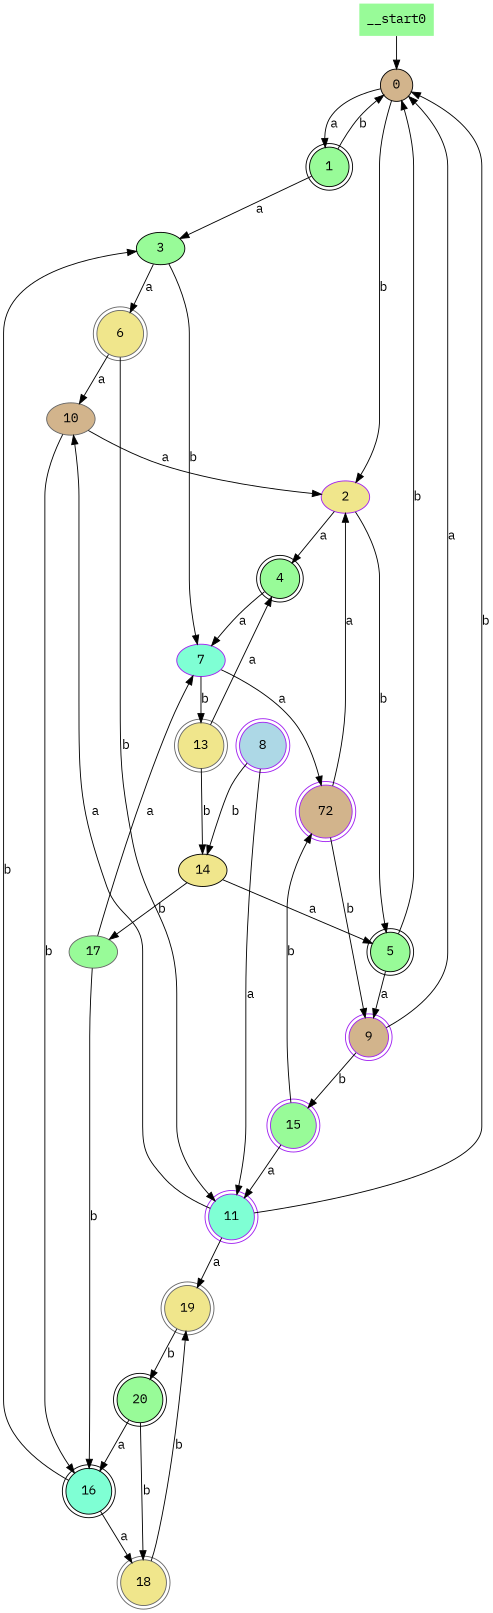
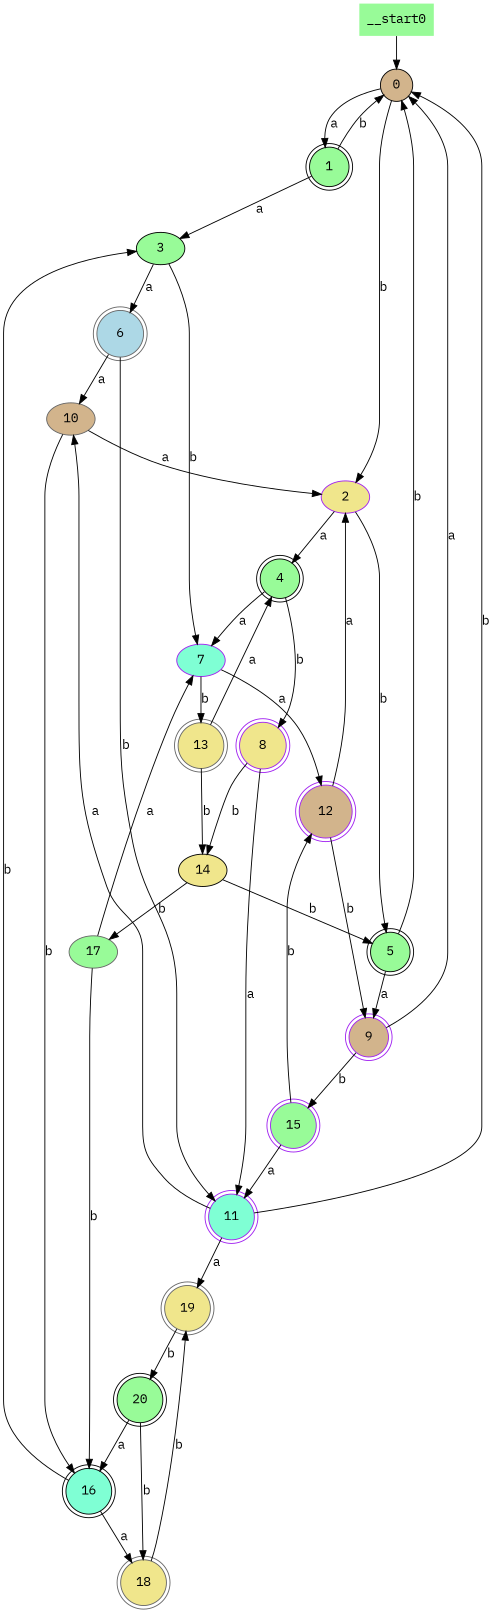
(120, 334) -> (120, 334)
none -> (295, 659)
(263, 746) -> (263, 746)
(326, 812) -> (326, 812)
(313, 909) -> (313, 909)
